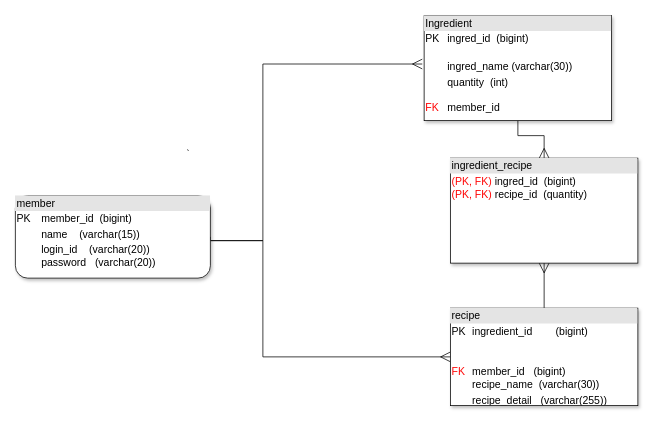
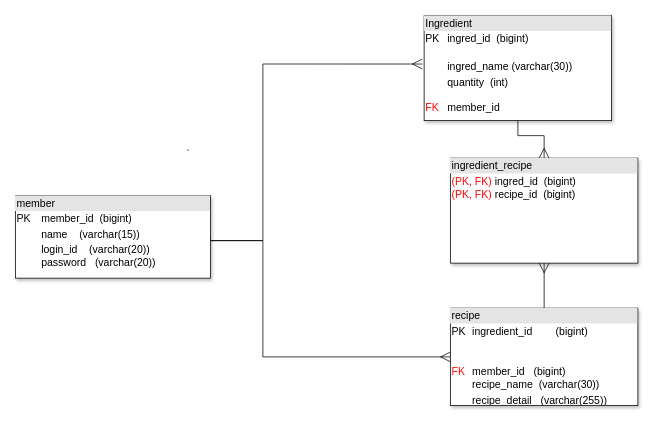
(517, 174) -> (510, 174)
(113, 237) -> (113, 237)
